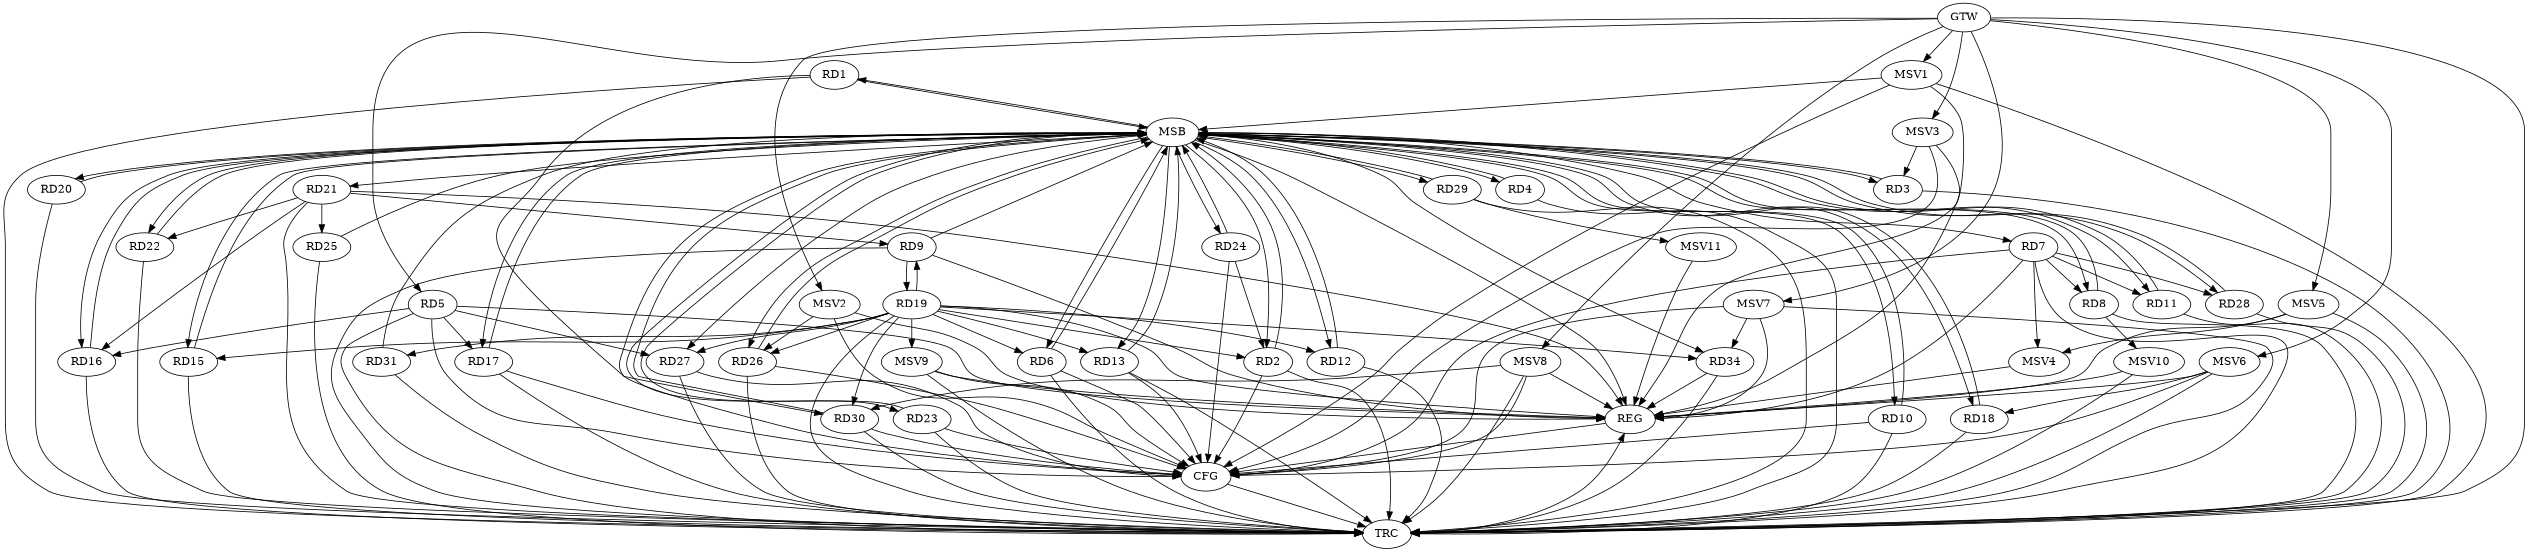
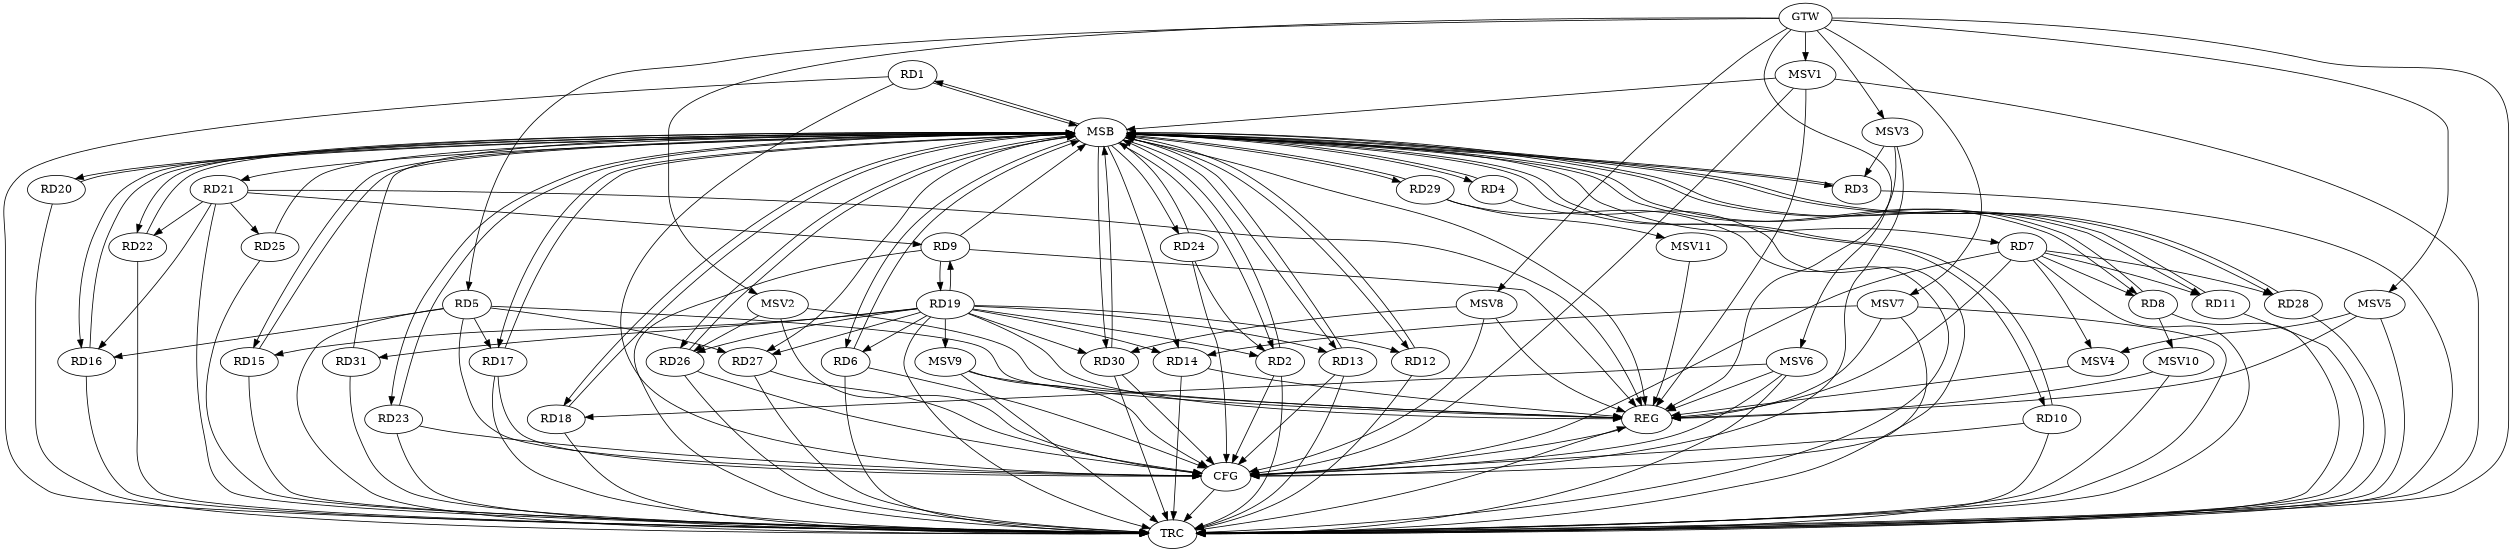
(1725, 362) -> (1182, 362)
(1480, 447) -> none
